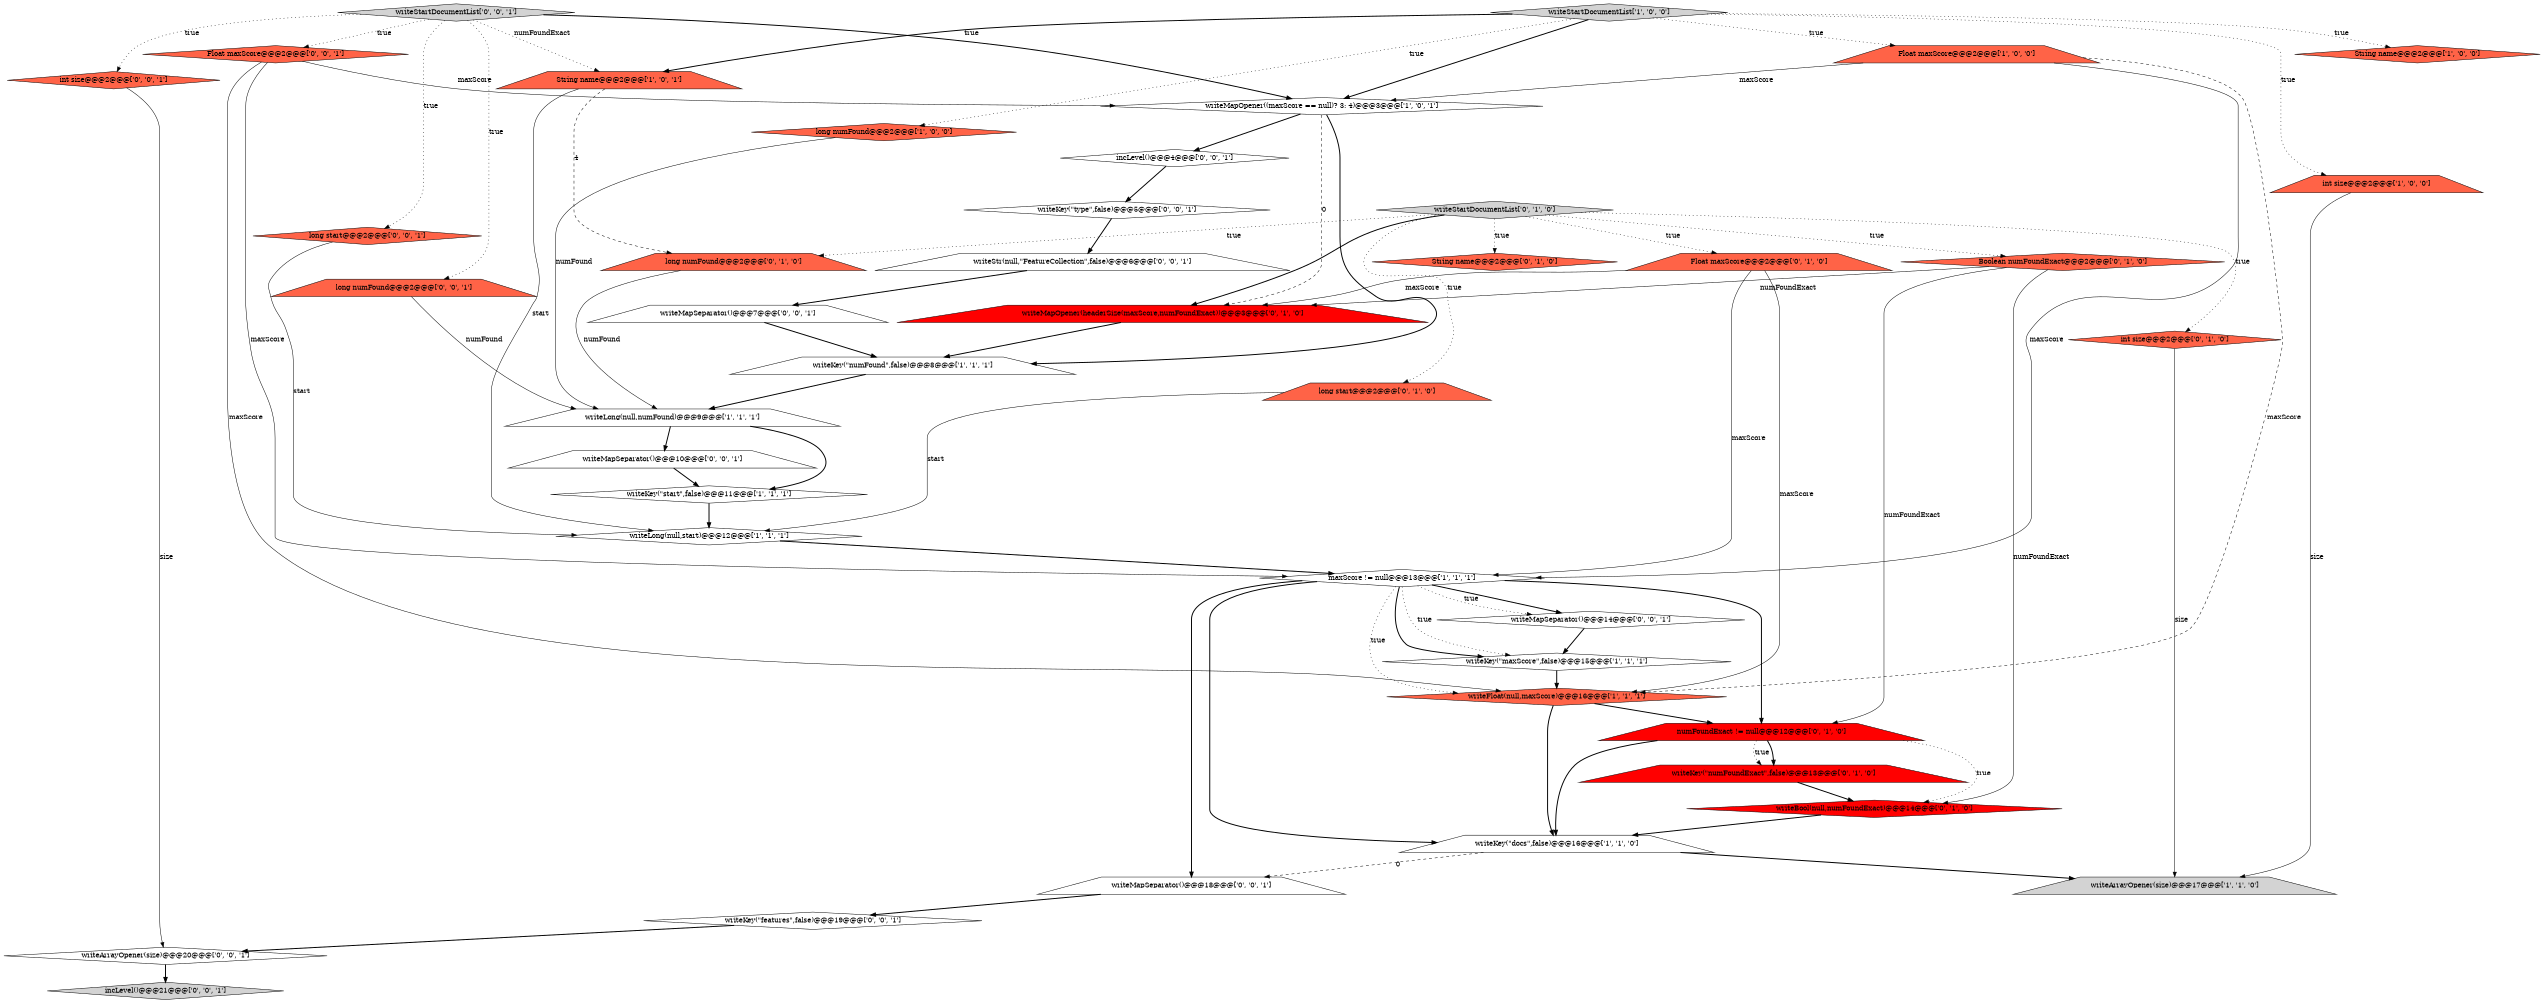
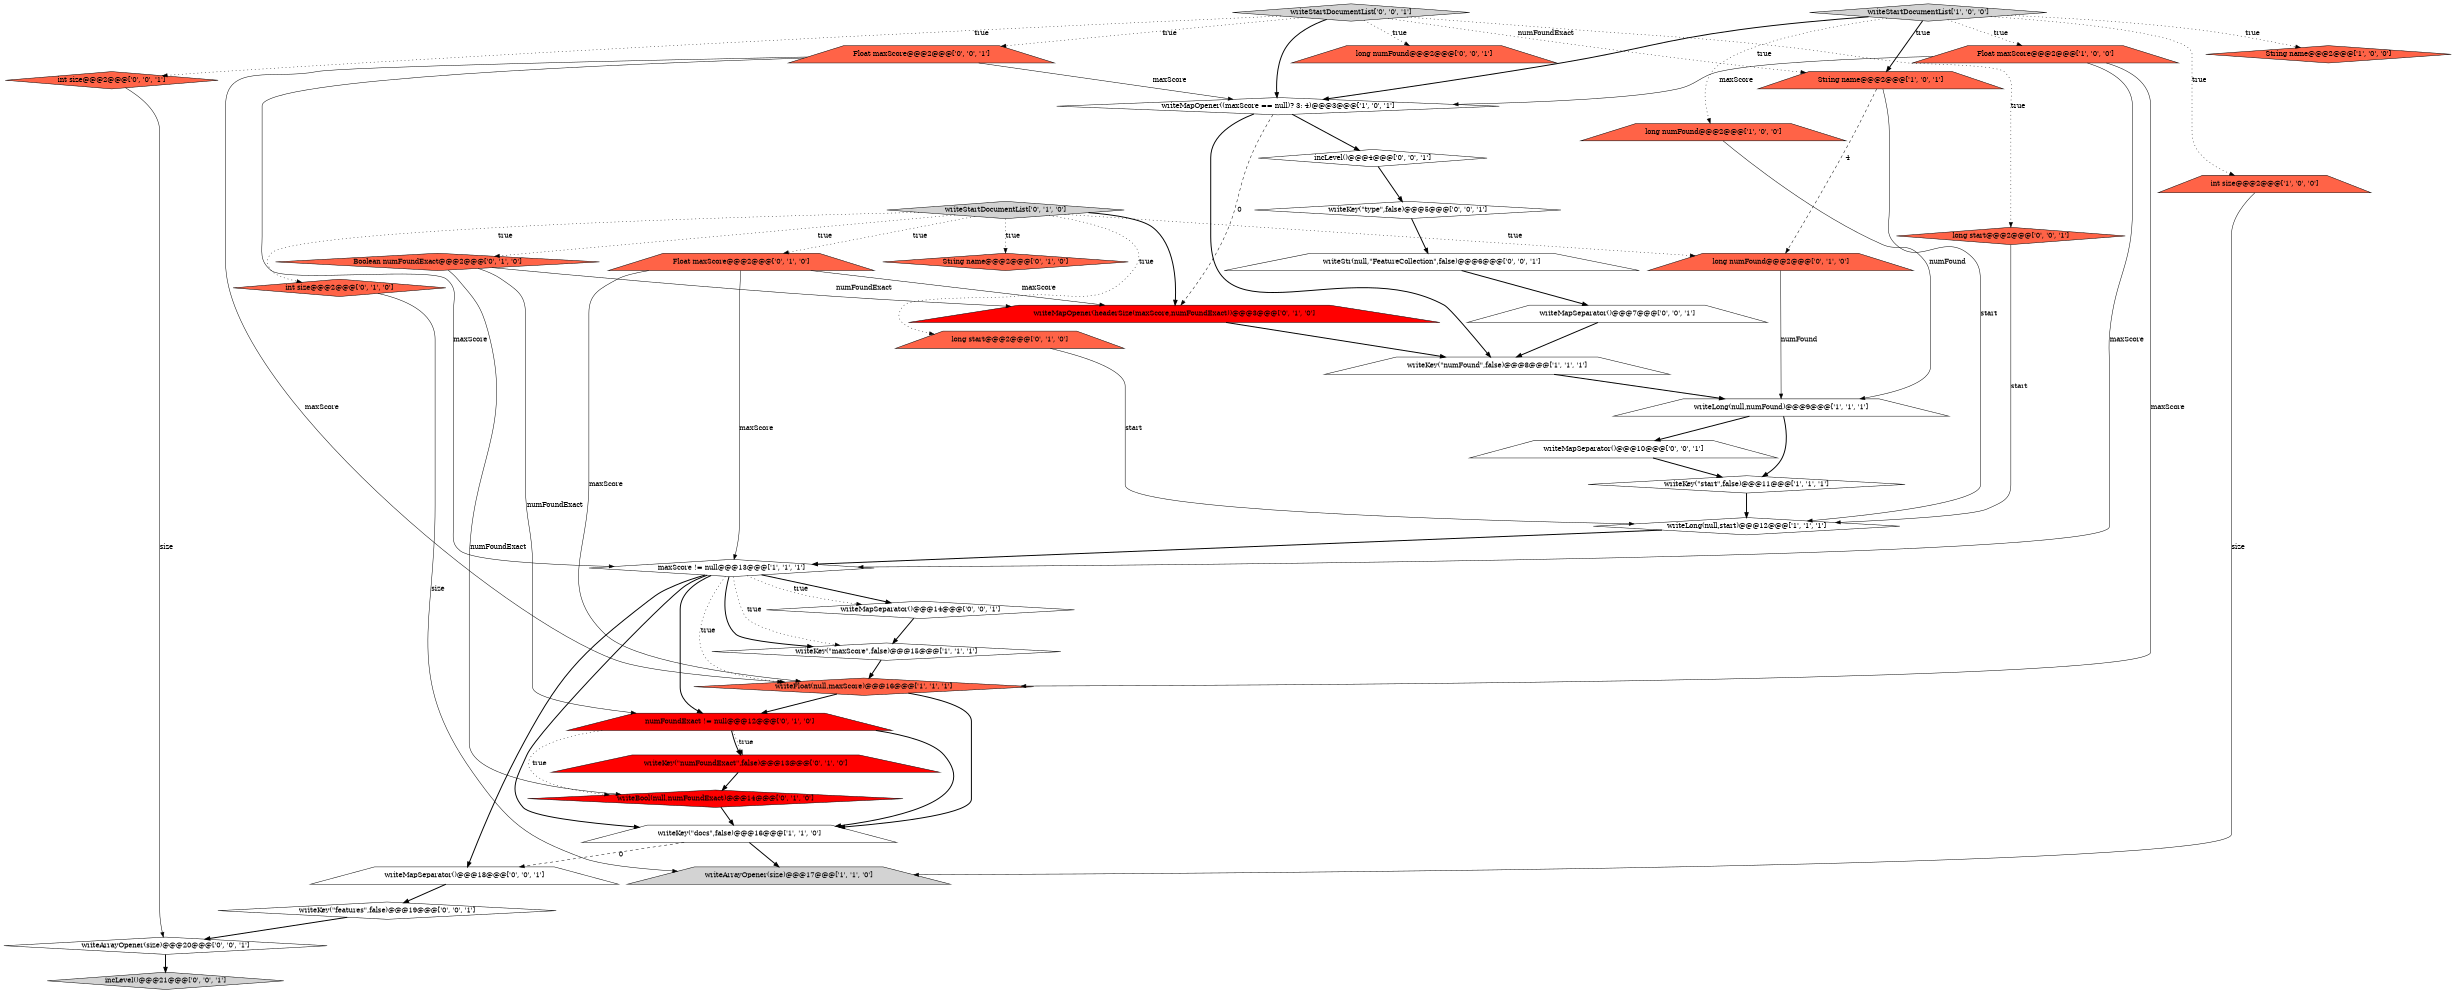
(276, 54) -> (921, 54)
(884, 132) -> (1713, 132)
(484, 362) -> none
(2224, 553) -> (1895, 674)
